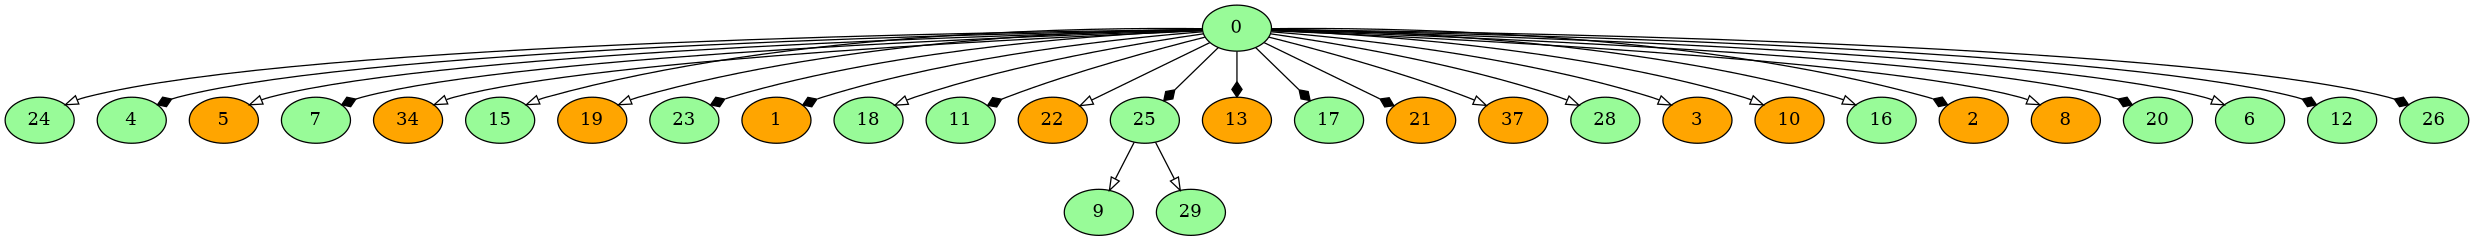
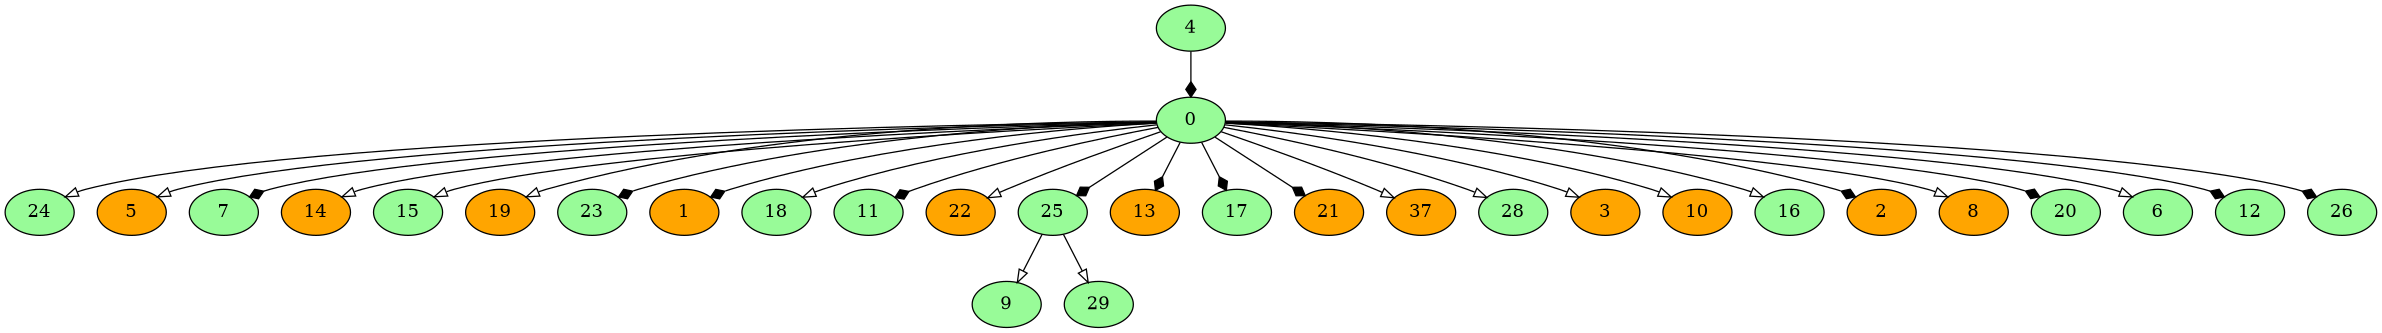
(686, 46) -> (1191, 67)
(408, 120) -> (316, 212)
